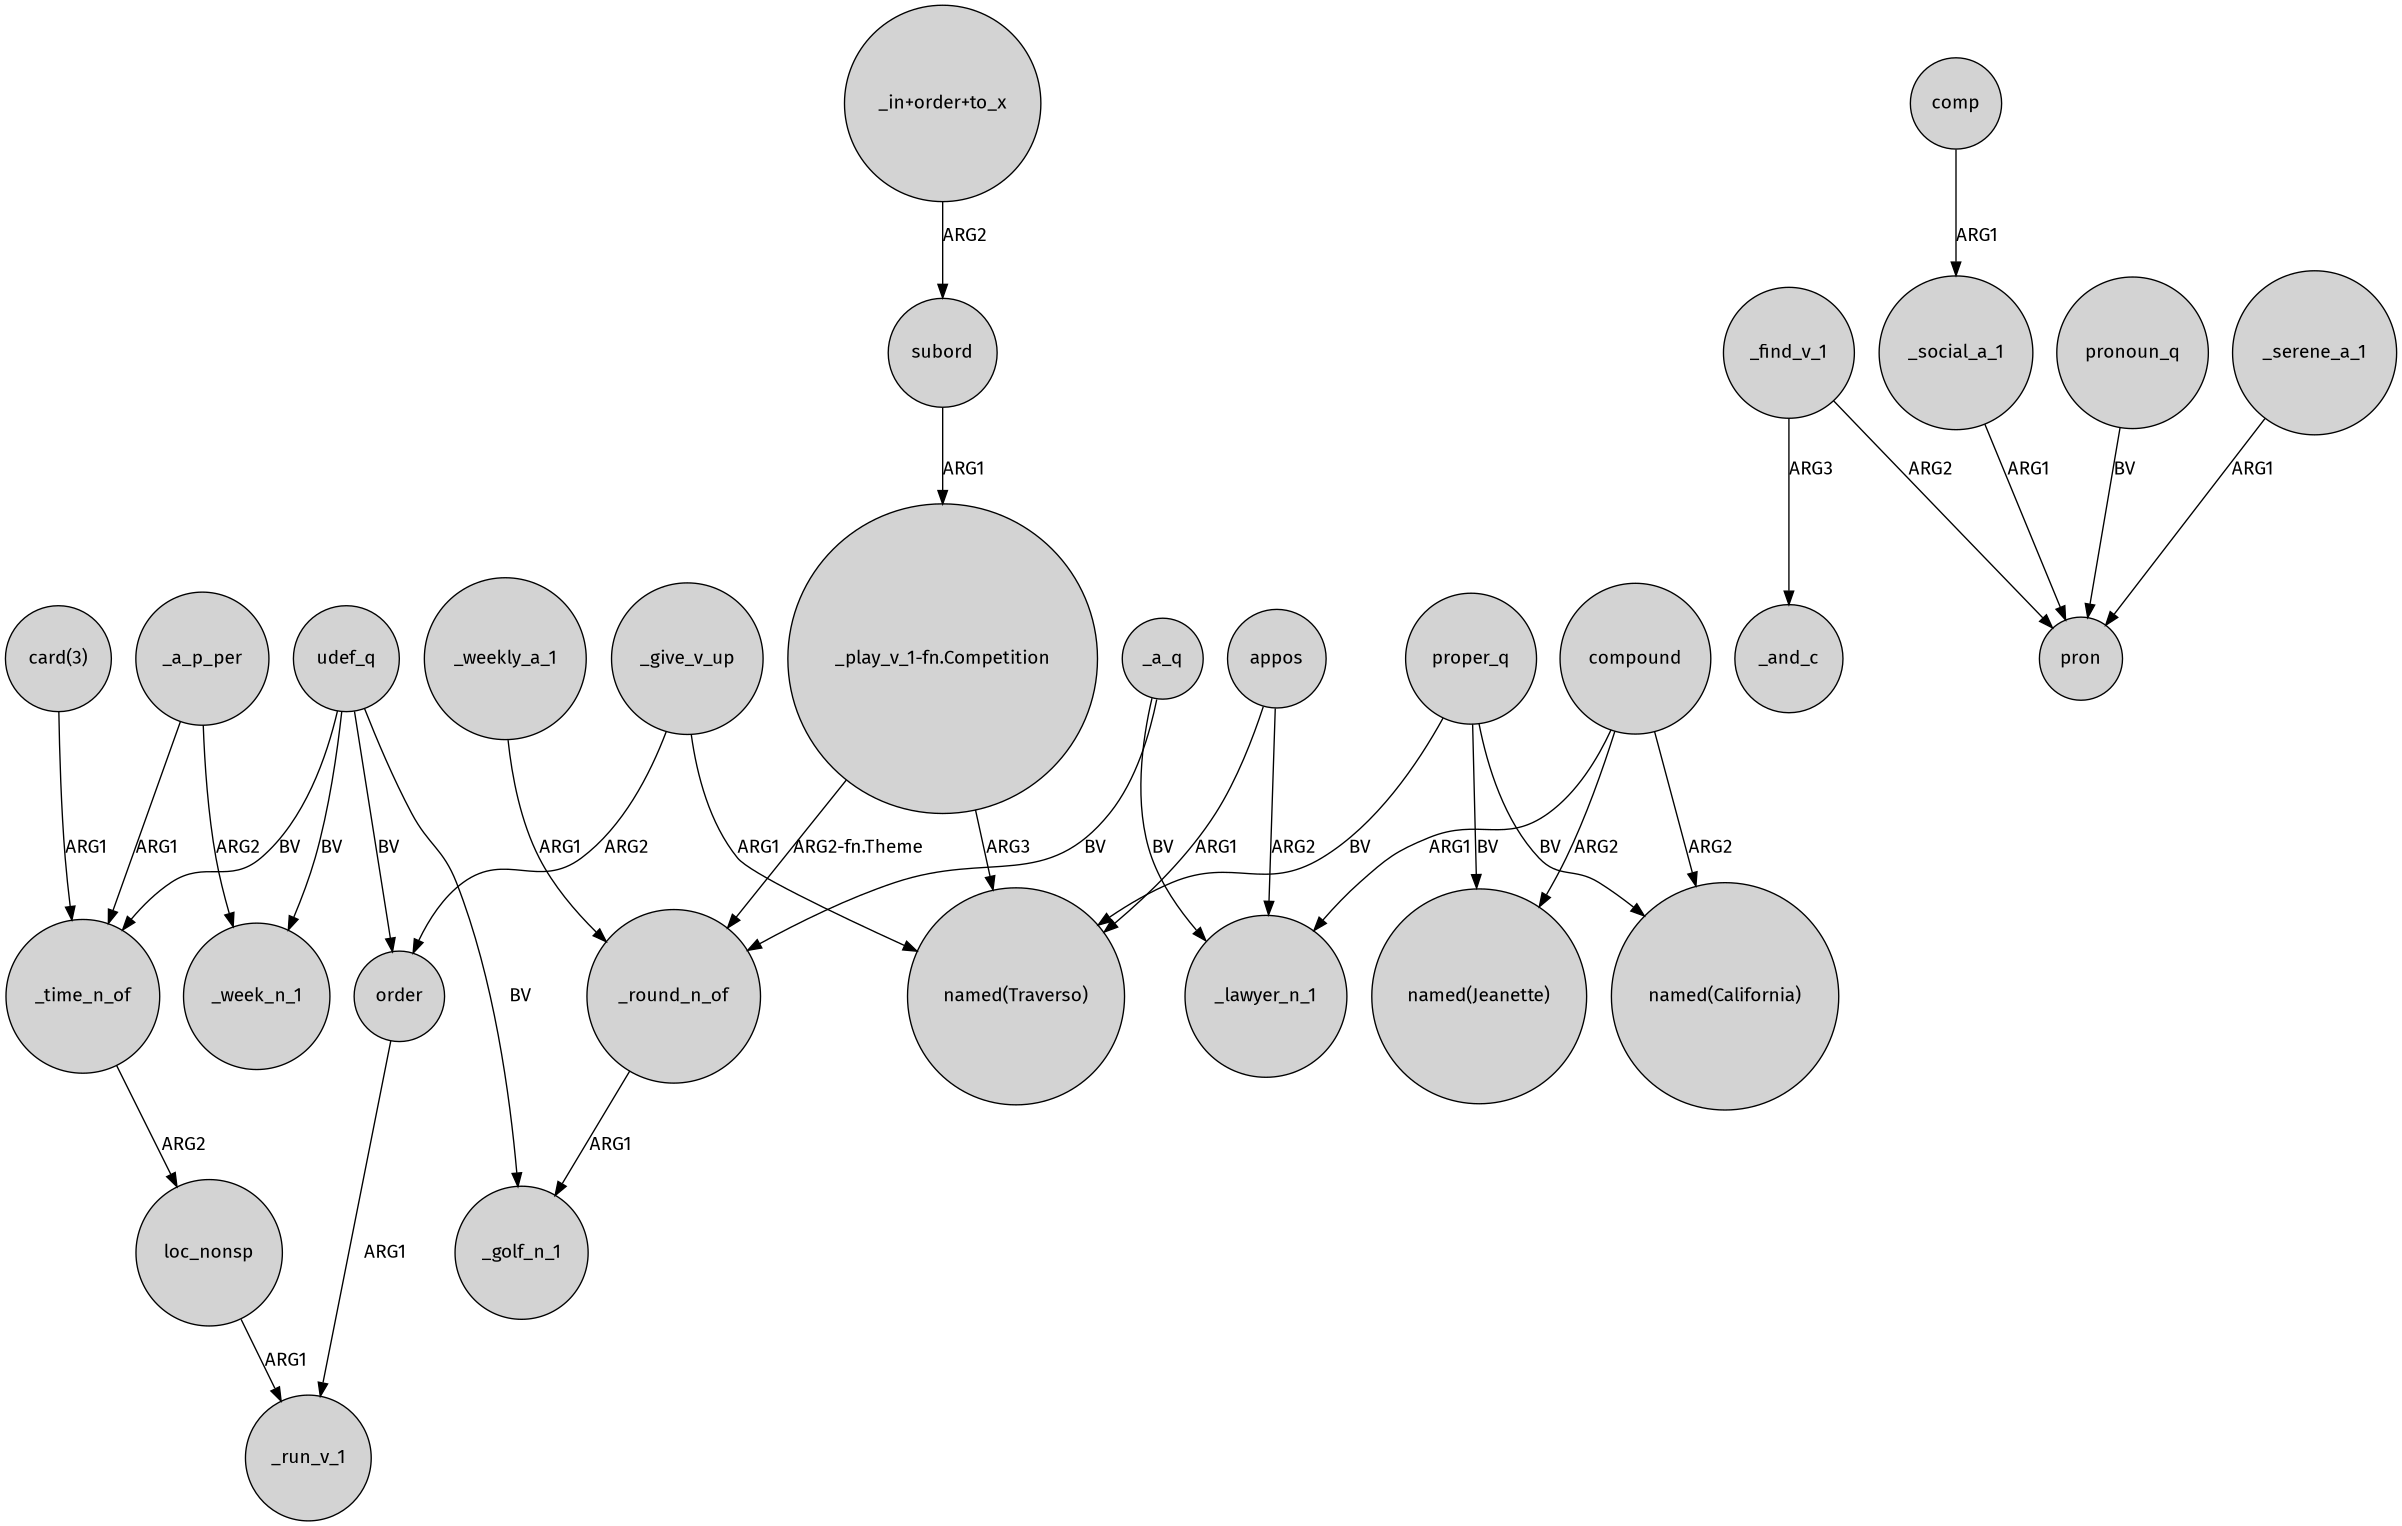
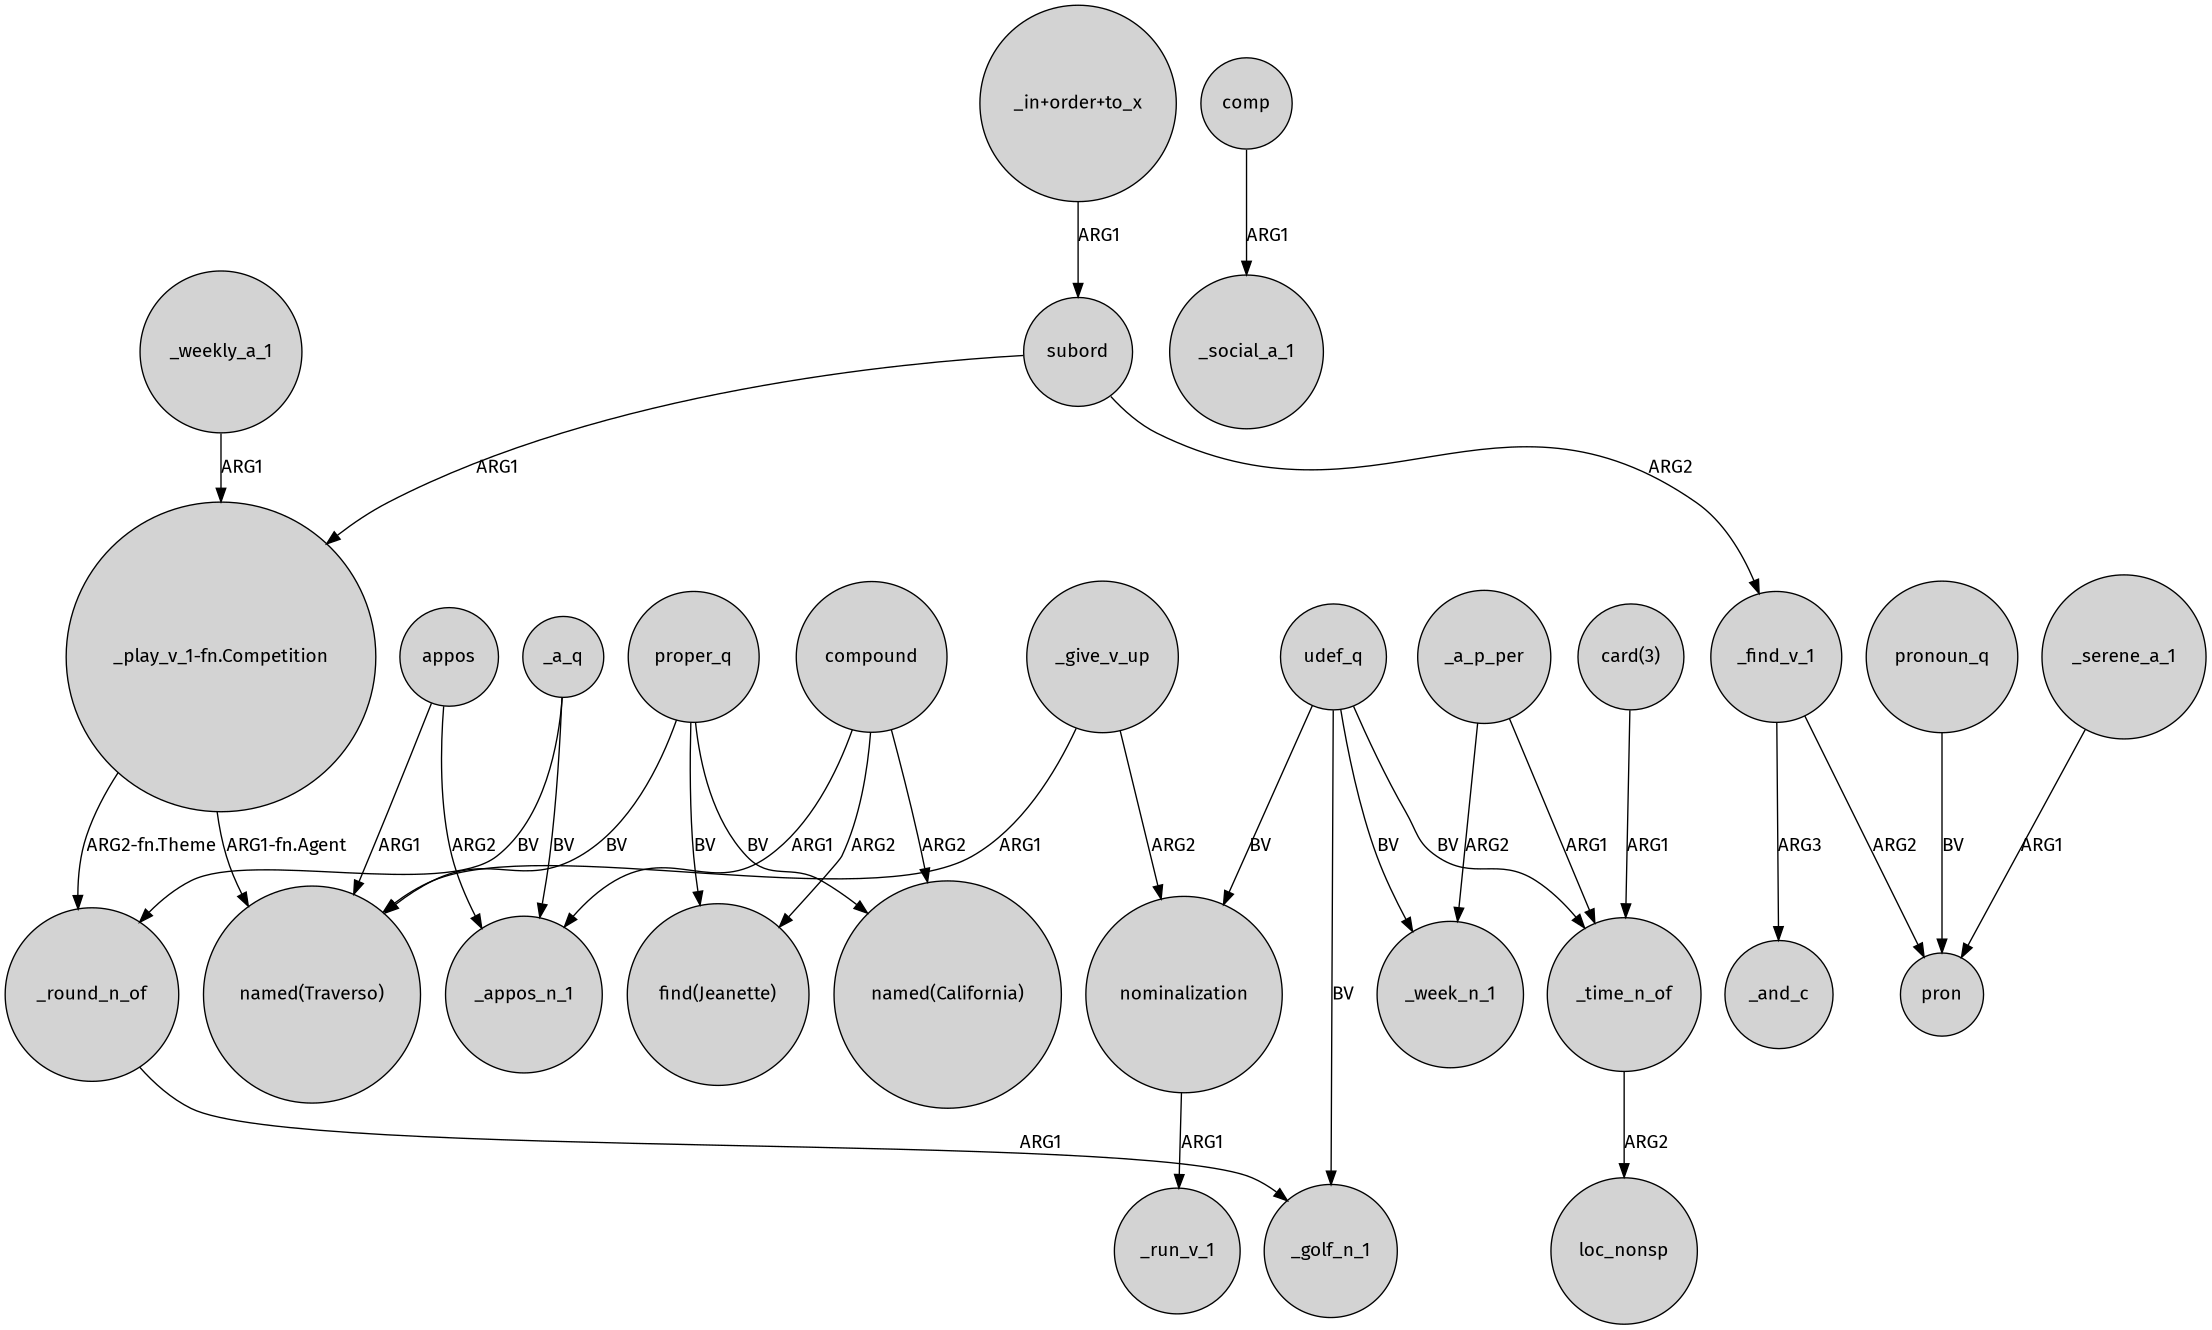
(965, 236) -> (1099, 236)
none -> (1449, 454)
(2023, 516) -> none
(533, 845) -> (221, 461)
(1009, 848) -> (287, 846)
(399, 996) -> (1184, 995)
(1266, 996) -> (524, 995)
(1479, 996) -> (718, 995)
(258, 1354) -> none
